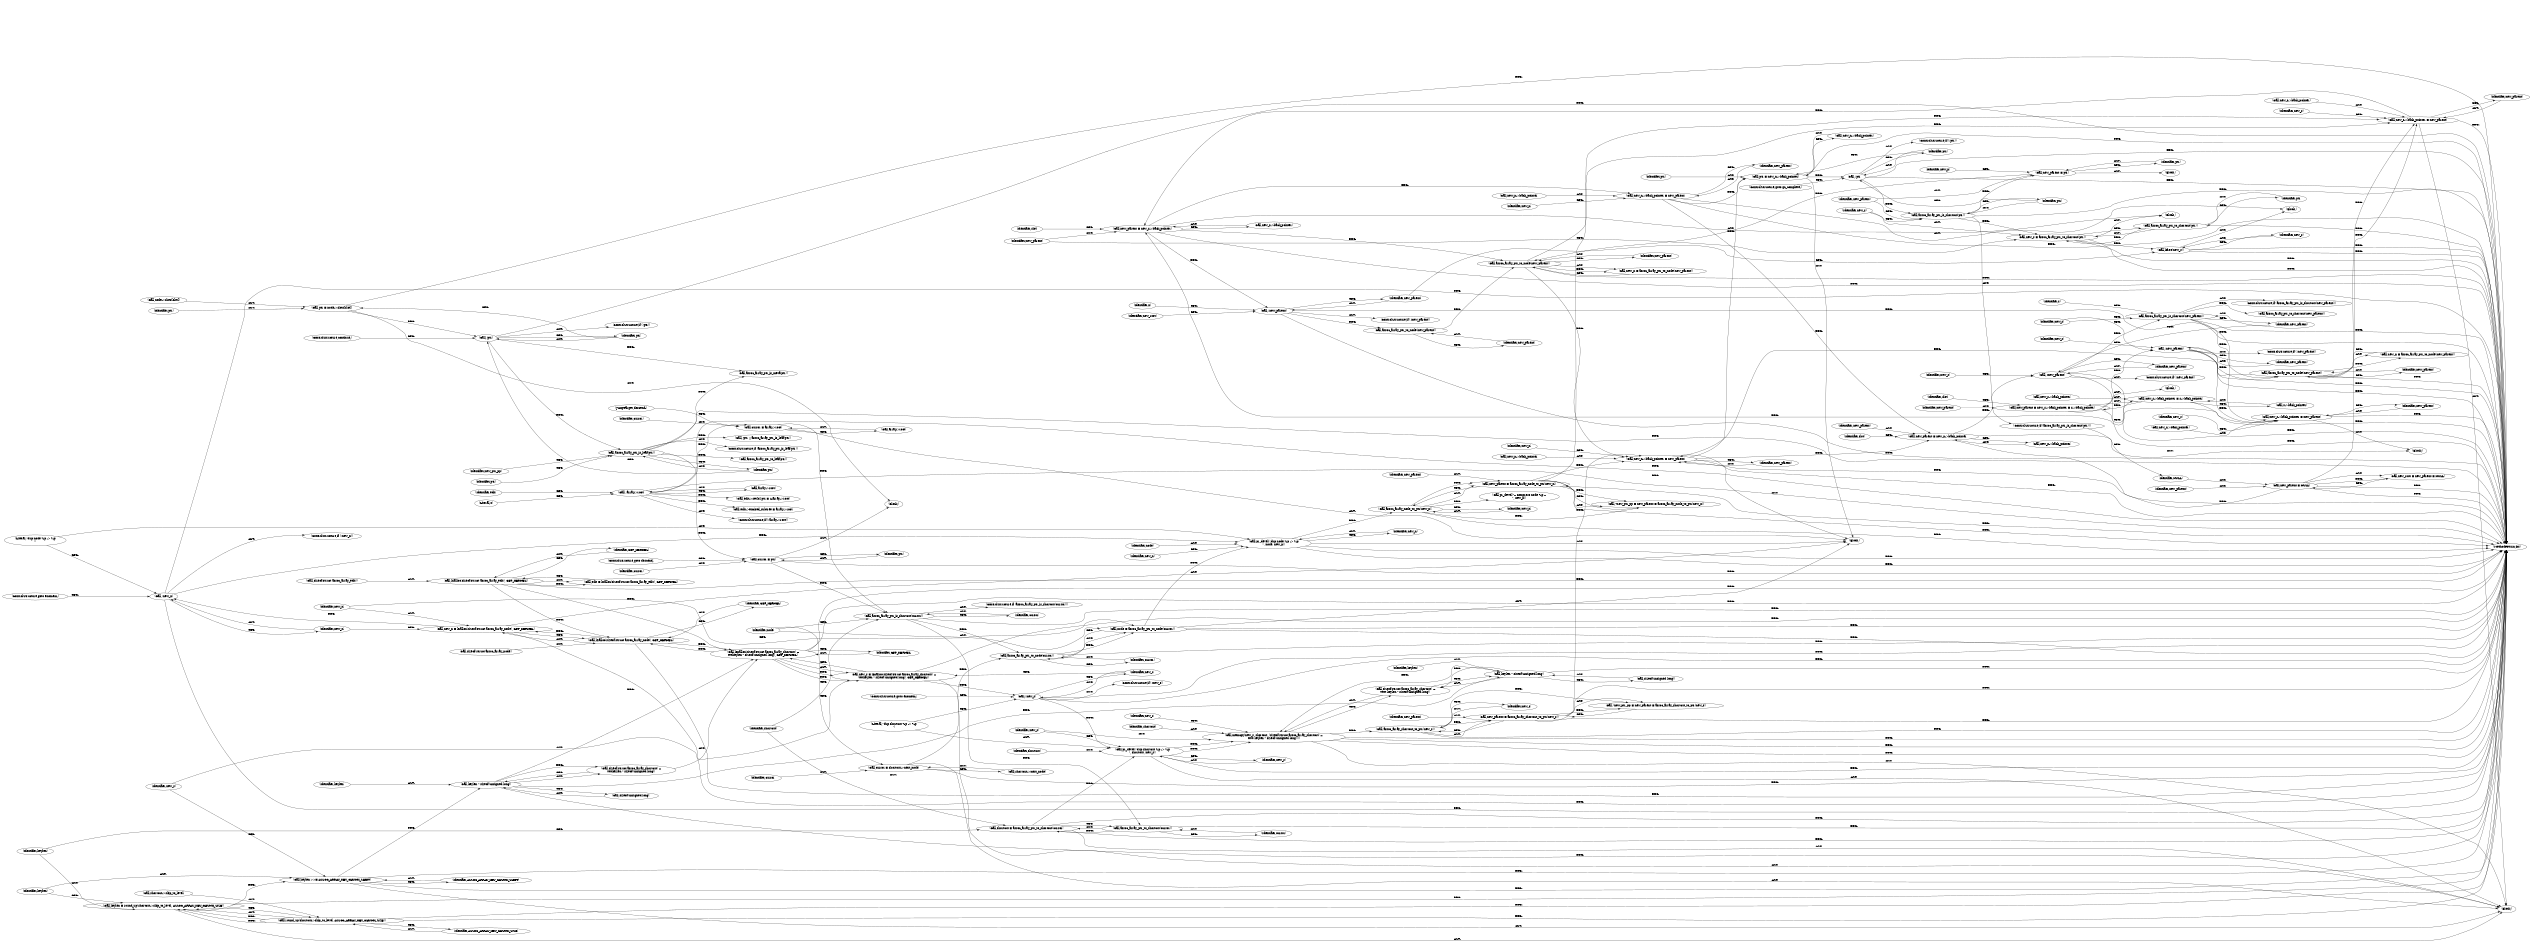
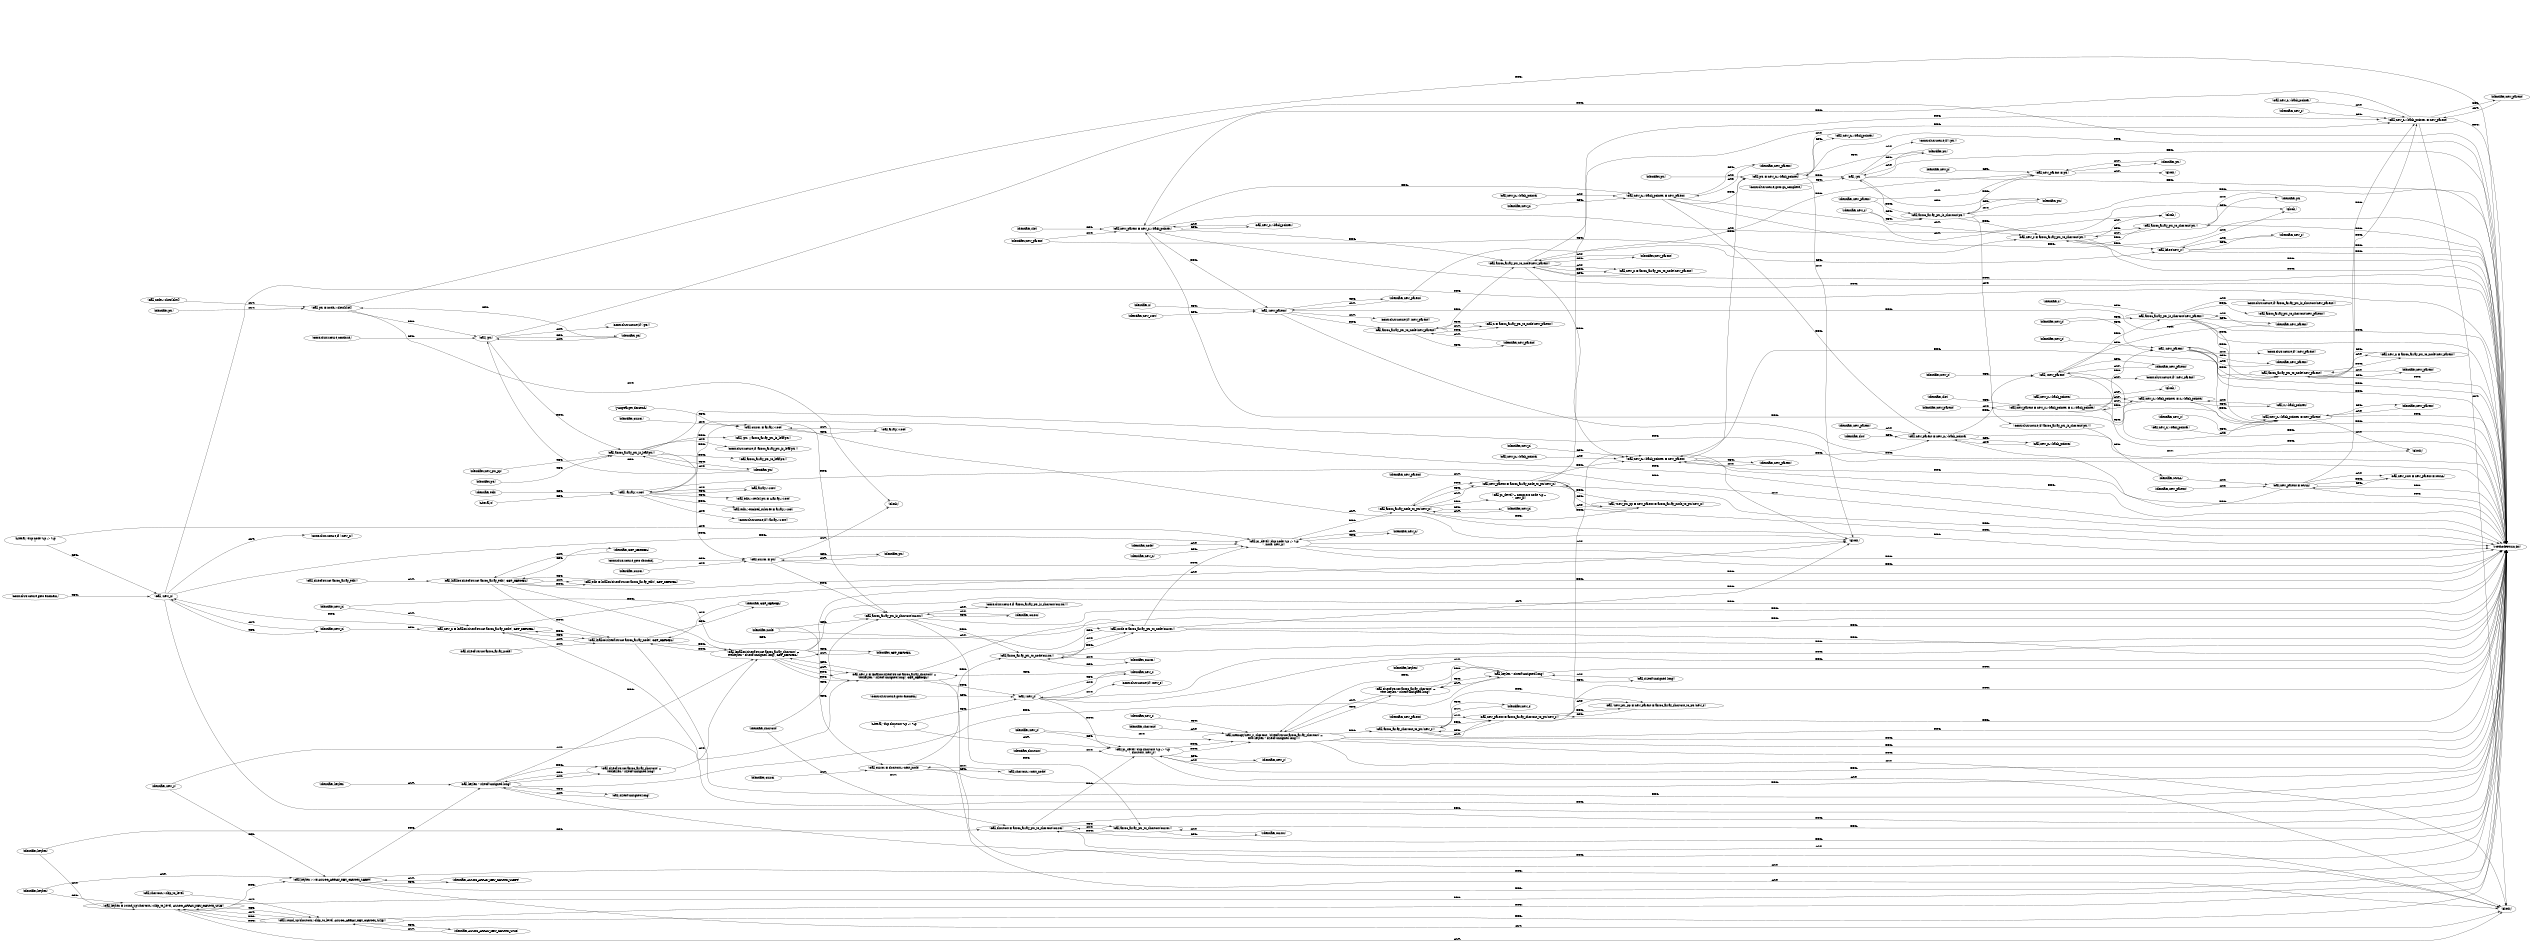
none -> (1519, 324)
(763, 374) -> none
(702, 495) -> (702, 495)
